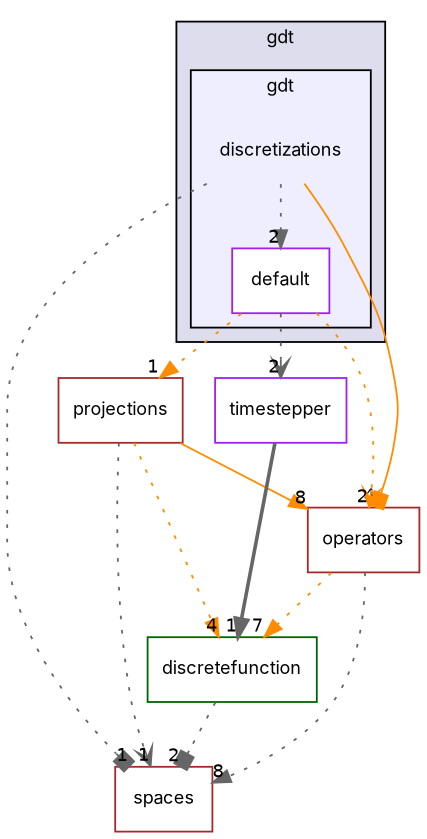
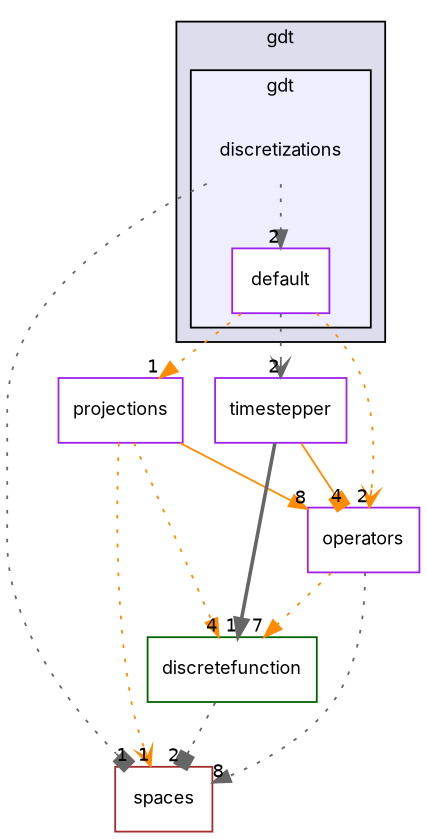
(389, 352) -> (317, 468)
(121, 410) -> (121, 410)
(364, 540) -> (364, 540)
(120, 597) -> (120, 597)
